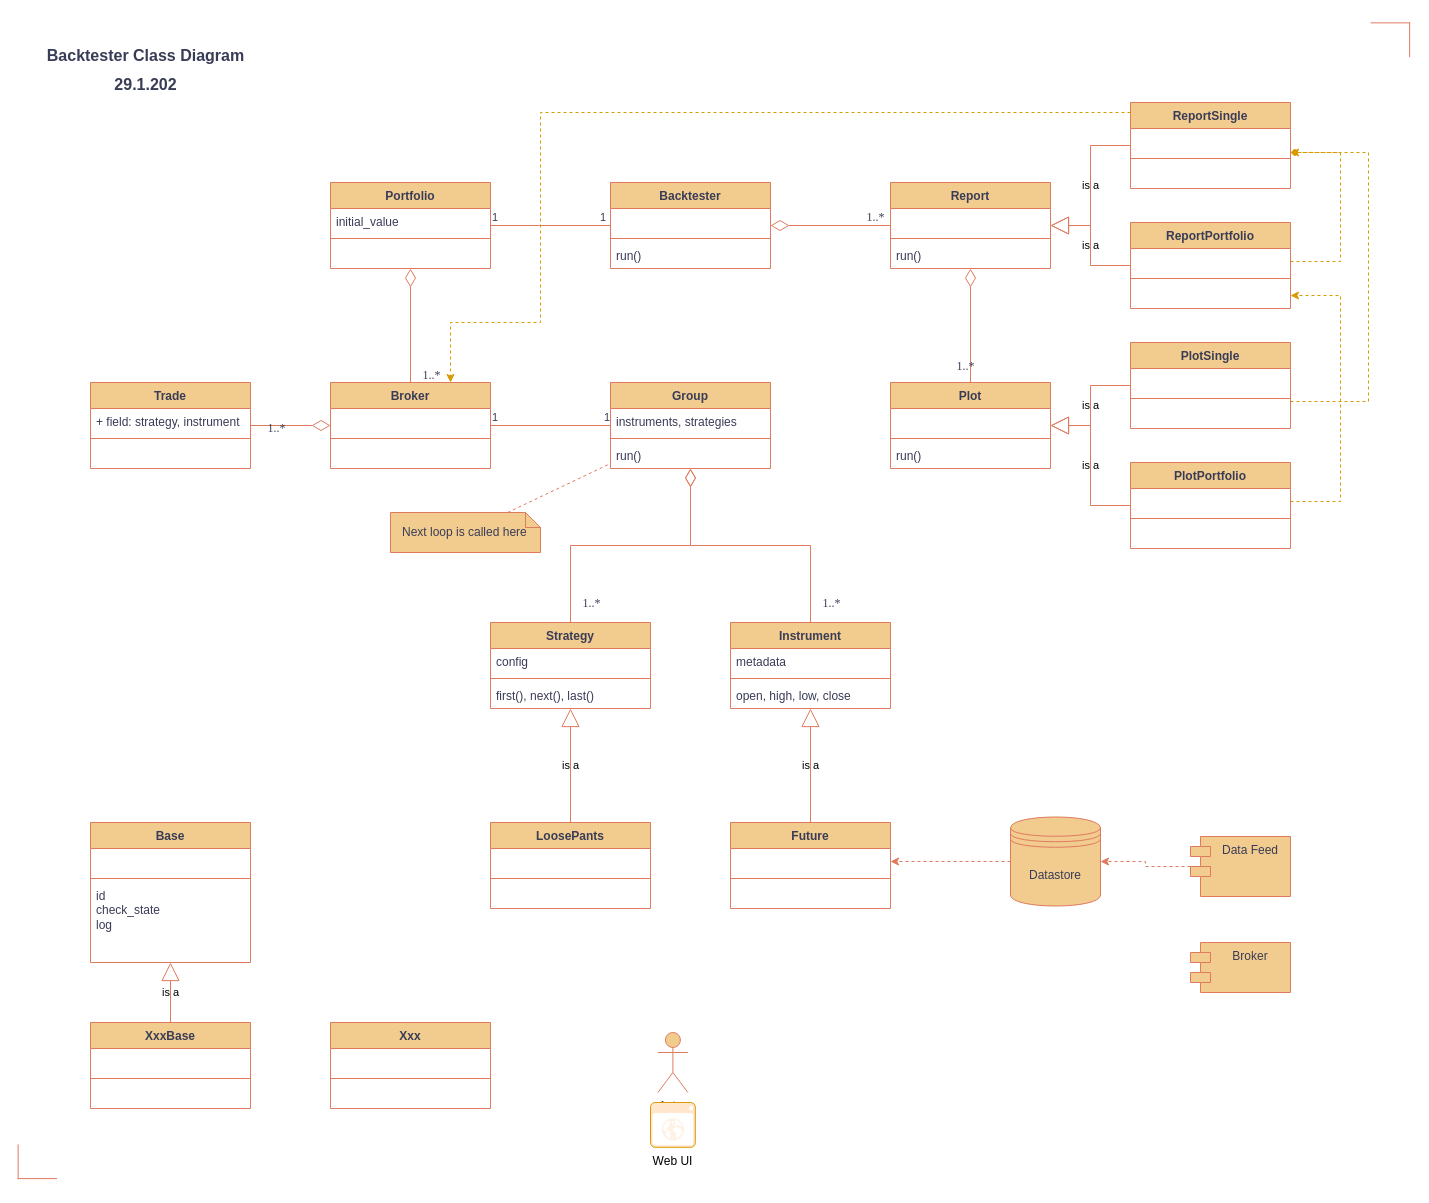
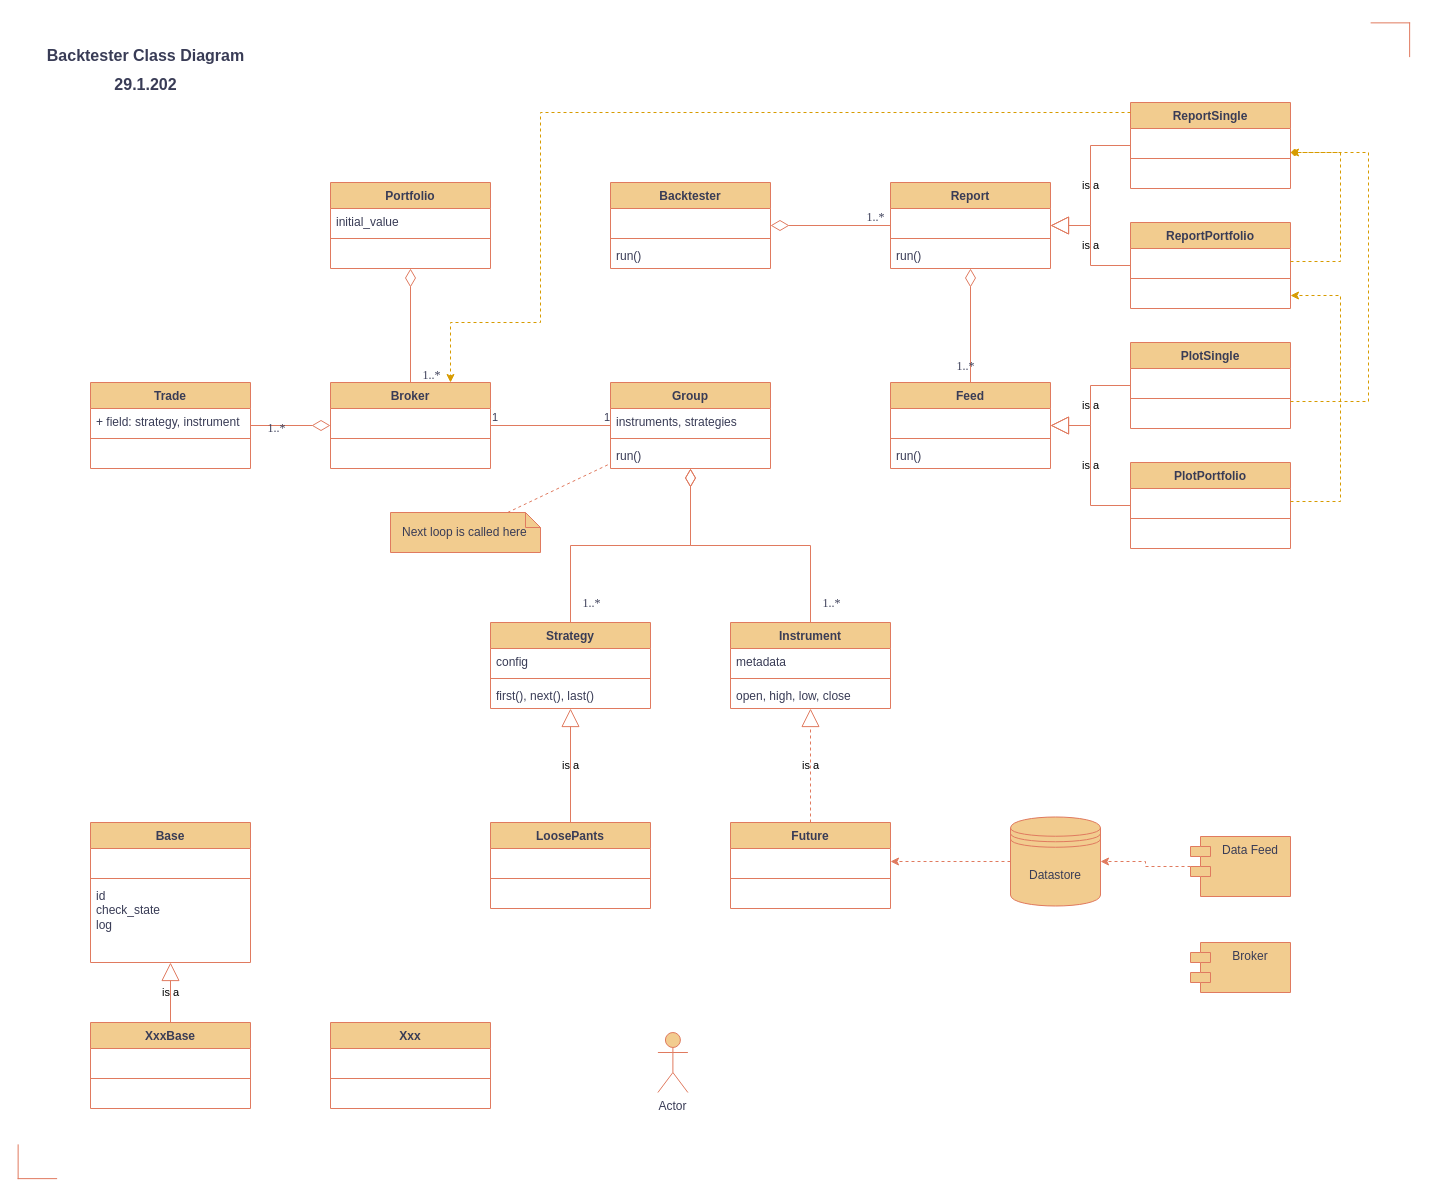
(550, 226) -> none
(971, 397) -> (971, 397)
(811, 774) -> (811, 774)
(673, 1125) -> none
